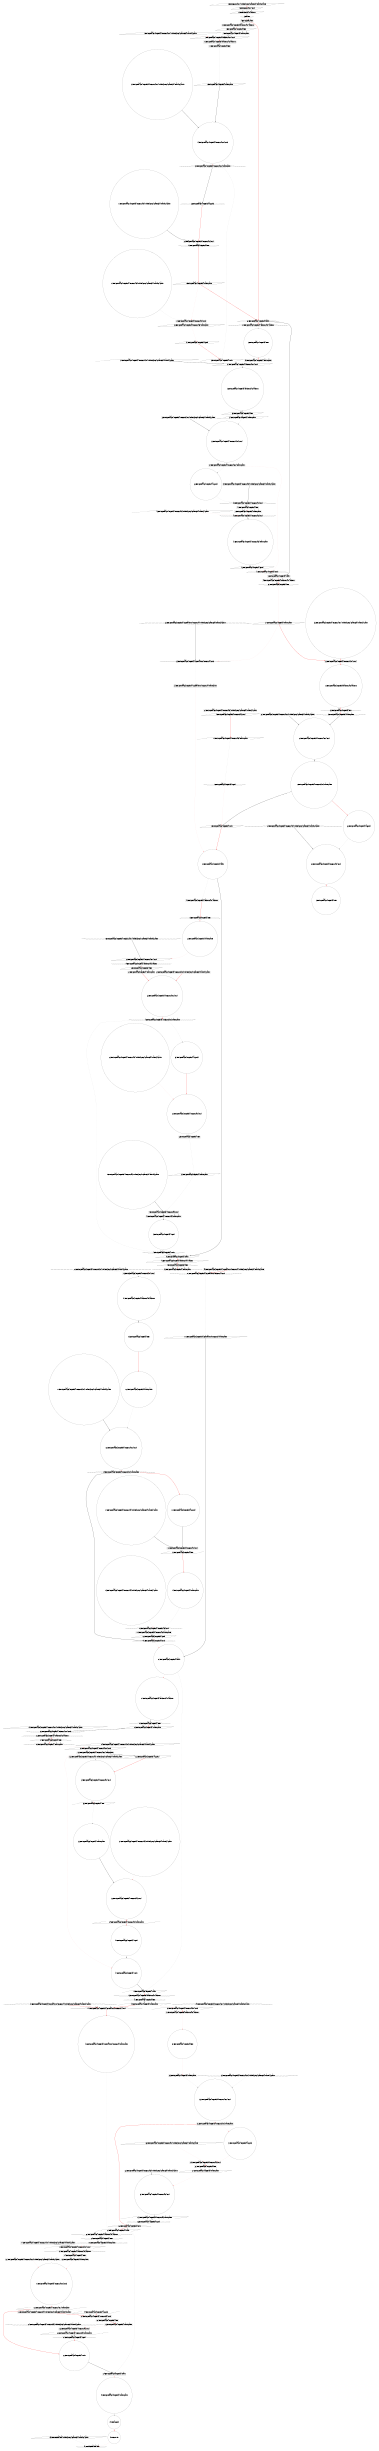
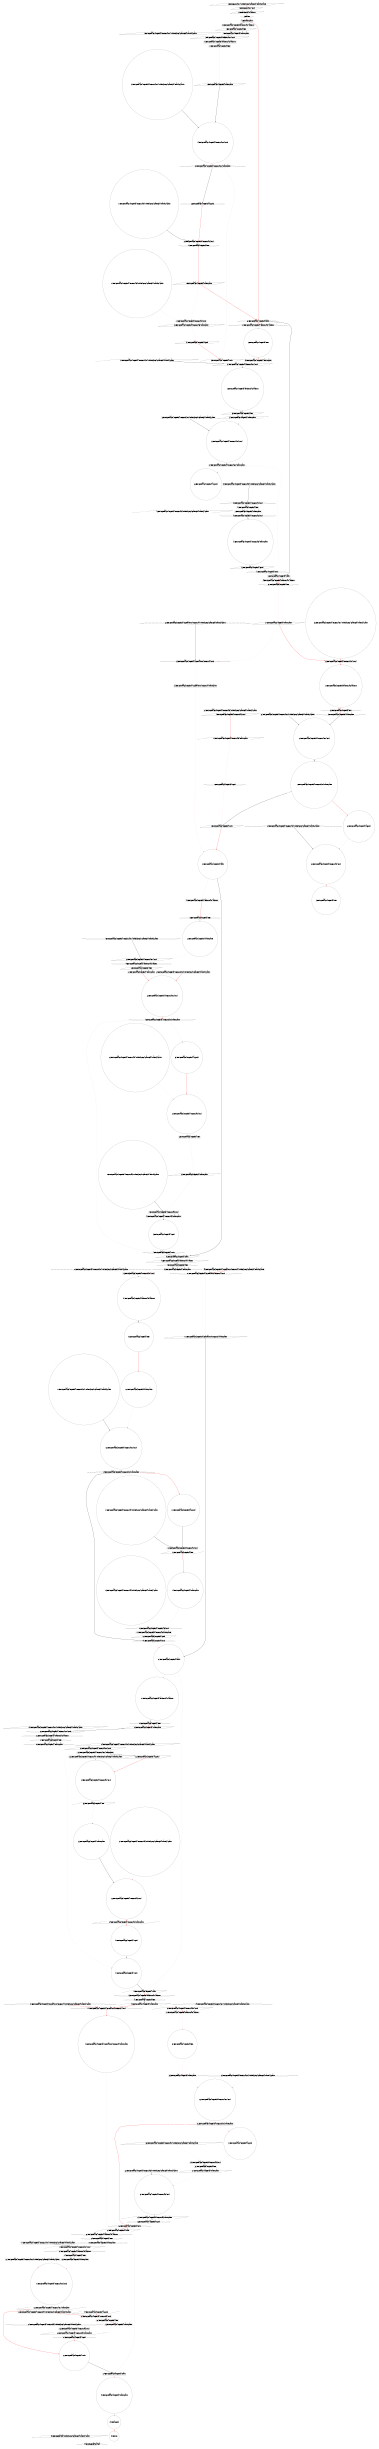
(247, 21) -> (247, 21)
(114, 2437) -> (114, 2436)
